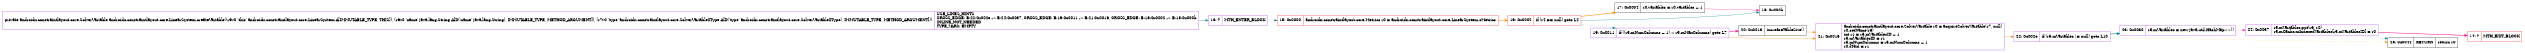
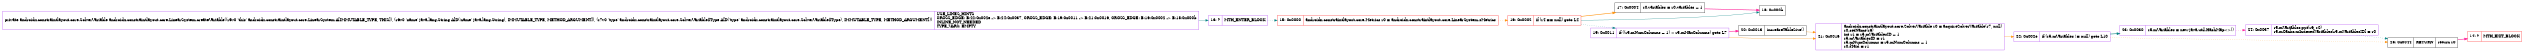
(1731, 9) -> (1731, 9)
(1502, 20) -> (1502, 20)
(2421, 34) -> (2461, 39)
